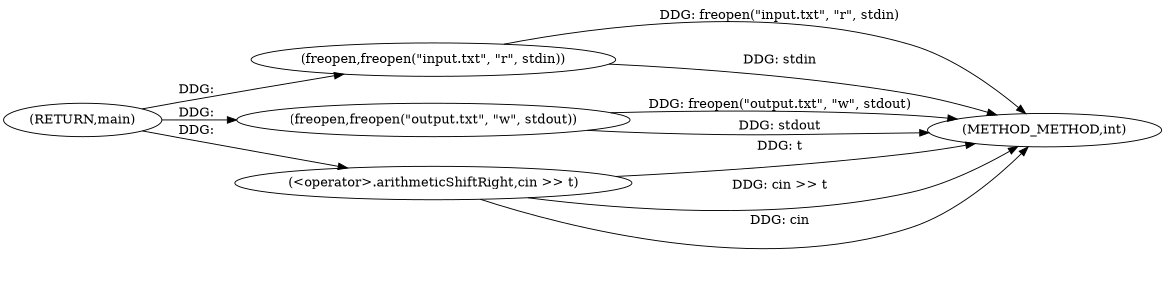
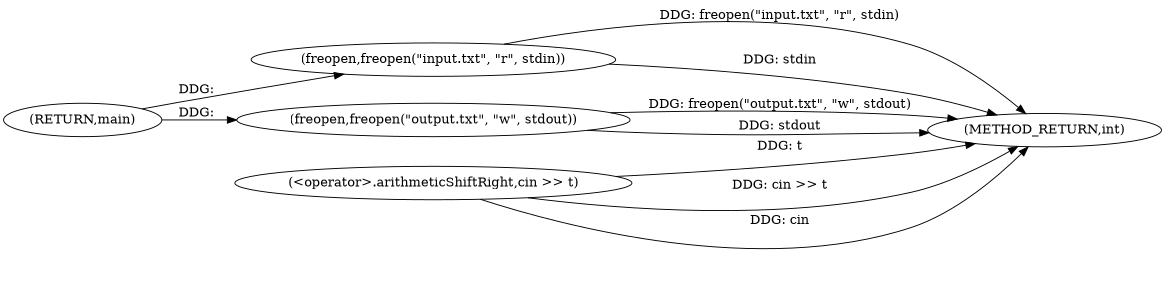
(1045, 130) -> (1045, 130)
(240, 149) -> none
